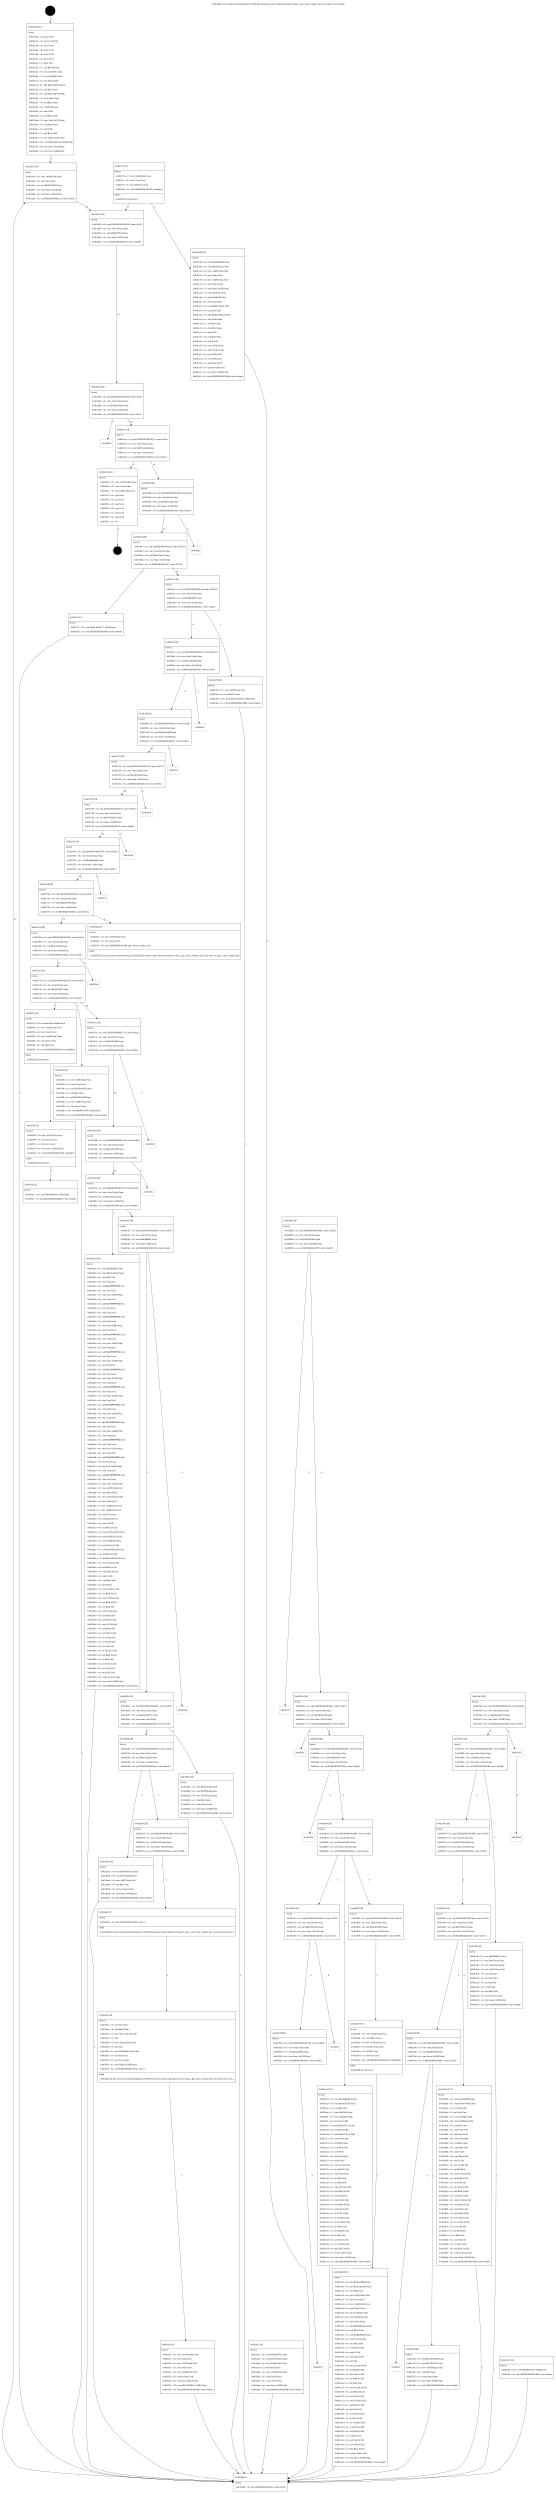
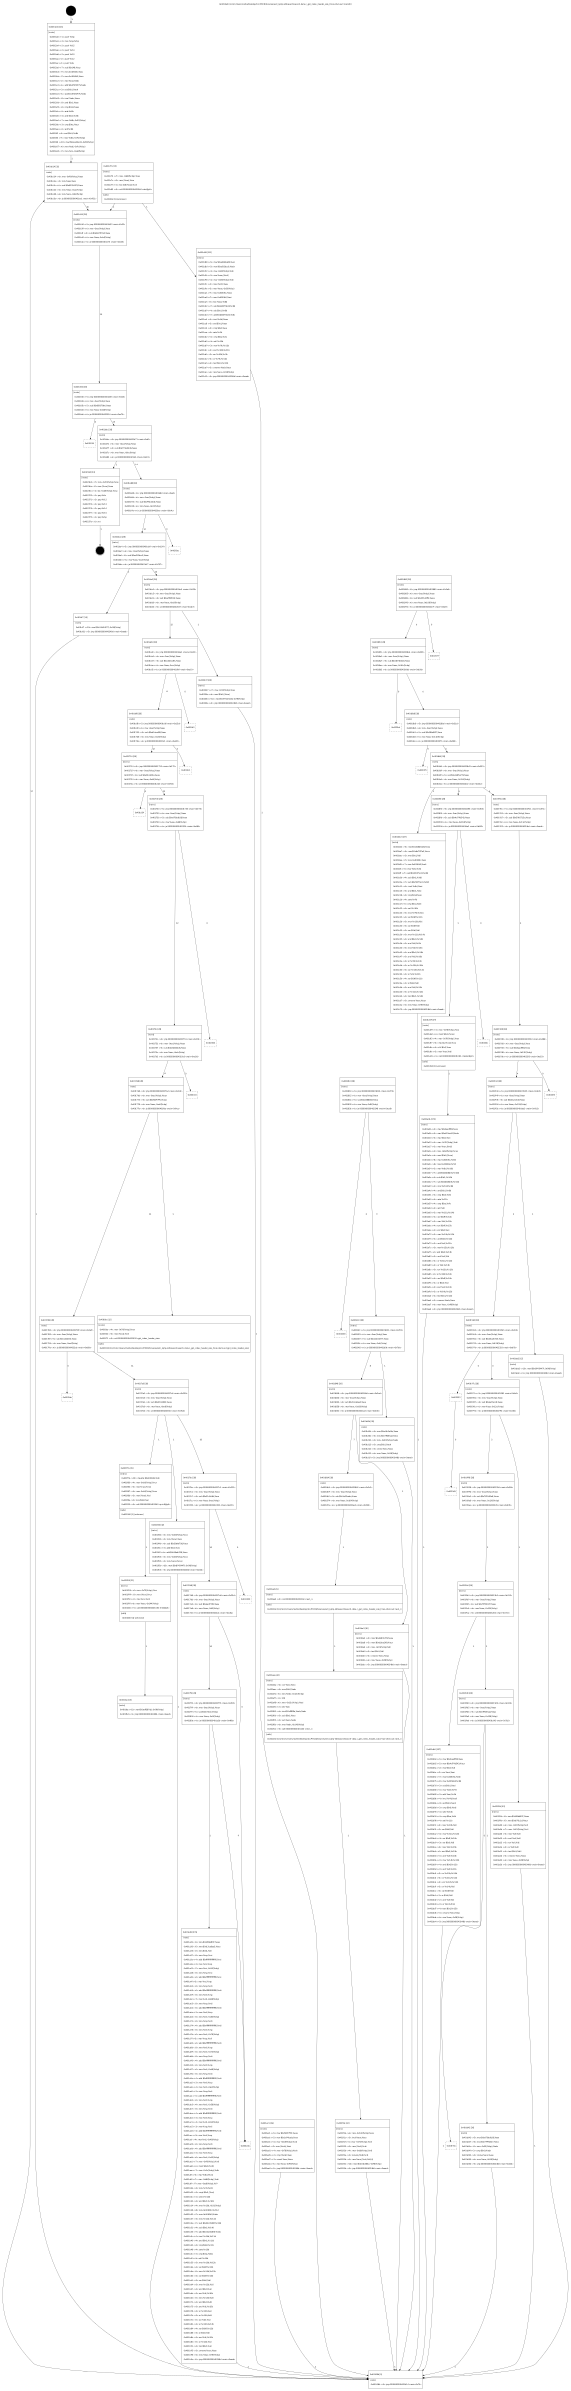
none -> (515, 1095)
(129, 1213) -> (238, 1932)
(325, 1991) -> (472, 934)
